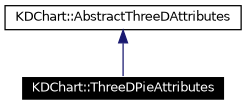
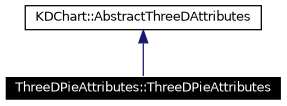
(123, 88) -> (143, 88)
